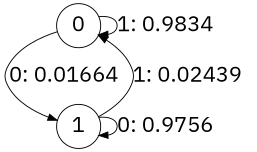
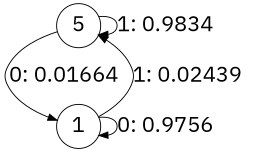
(79, 26) -> (79, 26)
